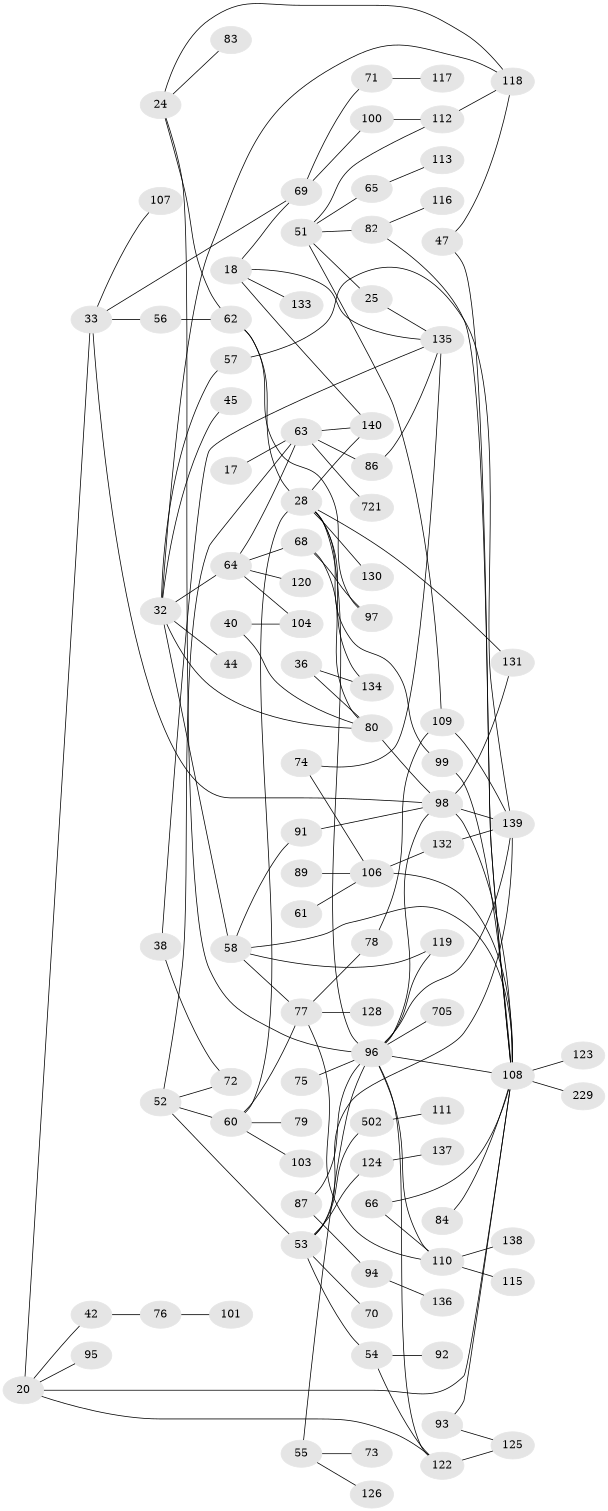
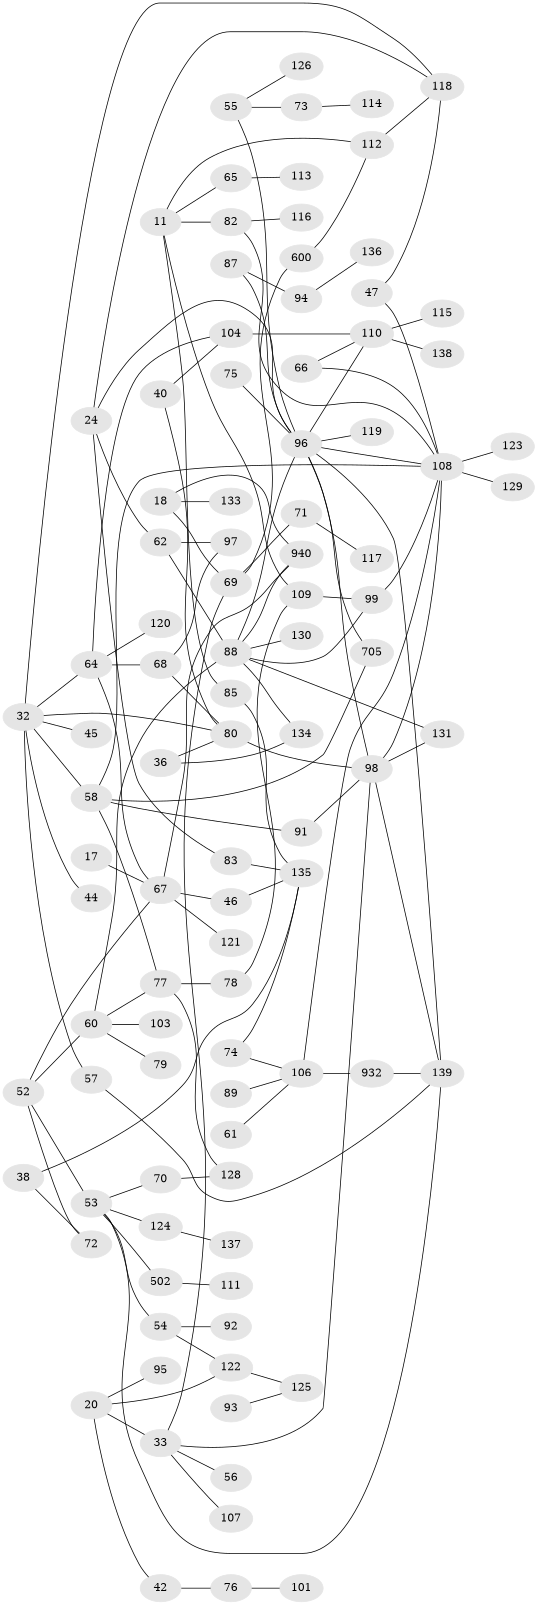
none -> (372, 104)
(372, 119) -> (301, 258)
(301, 233) -> (161, 222)
(326, 287) -> (266, 867)
(372, 299) -> (231, 694)
(197, 320) -> none
(372, 426) -> (301, 555)
(301, 432) -> (161, 890)
(372, 467) -> (231, 902)
(301, 502) -> (231, 653)
(372, 508) -> (231, 943)
(483, 771) -> (336, 598)
(442, 845) -> (372, 1074)
(330, 967) -> (277, 780)
(583, 1096) -> (513, 487)
(327, 1159) -> (301, 334)
none -> (198, 1177)
(442, 1221) -> none
(486, 1253) -> none
(402, 1261) -> none
(402, 1392) -> none
